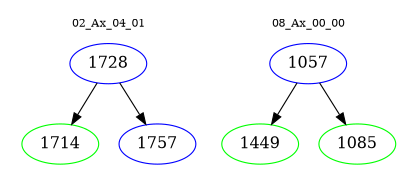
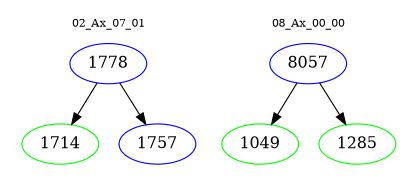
(109, 24) -> (109, 24)
(108, 64) -> (108, 64)
(308, 64) -> (308, 64)
(260, 144) -> (260, 144)
(357, 144) -> (357, 144)
